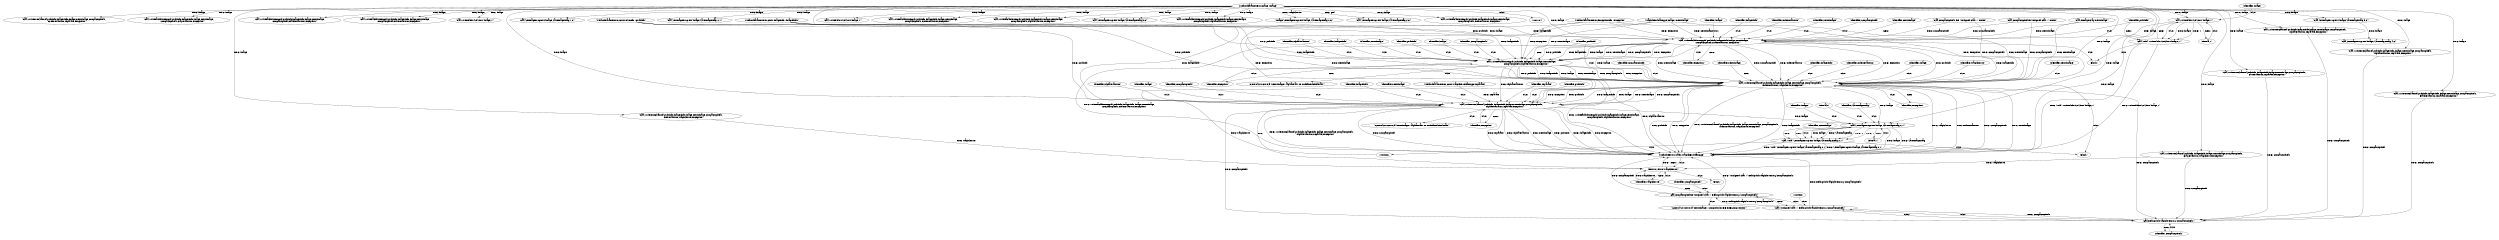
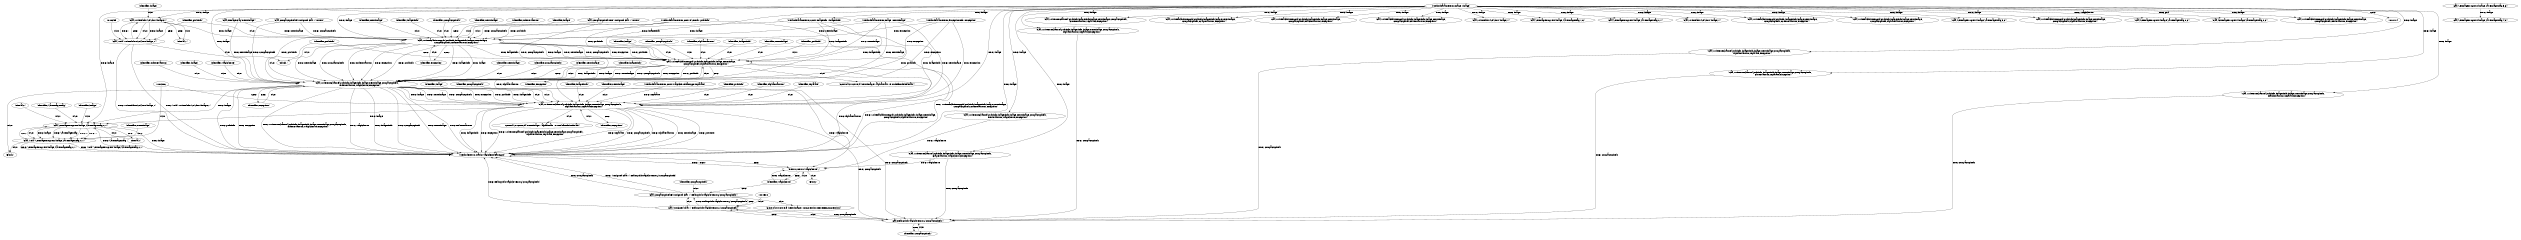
(1804, 7) -> (997, 11)
(1502, 12) -> (2373, 12)
none -> (111, 20)
(1304, 20) -> (2162, 20)
(1667, 20) -> (884, 20)
(1604, 148) -> (146, 135)
(1682, 163) -> (757, 163)
